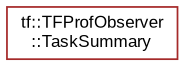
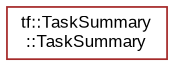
(92, 33) -> (87, 33)
